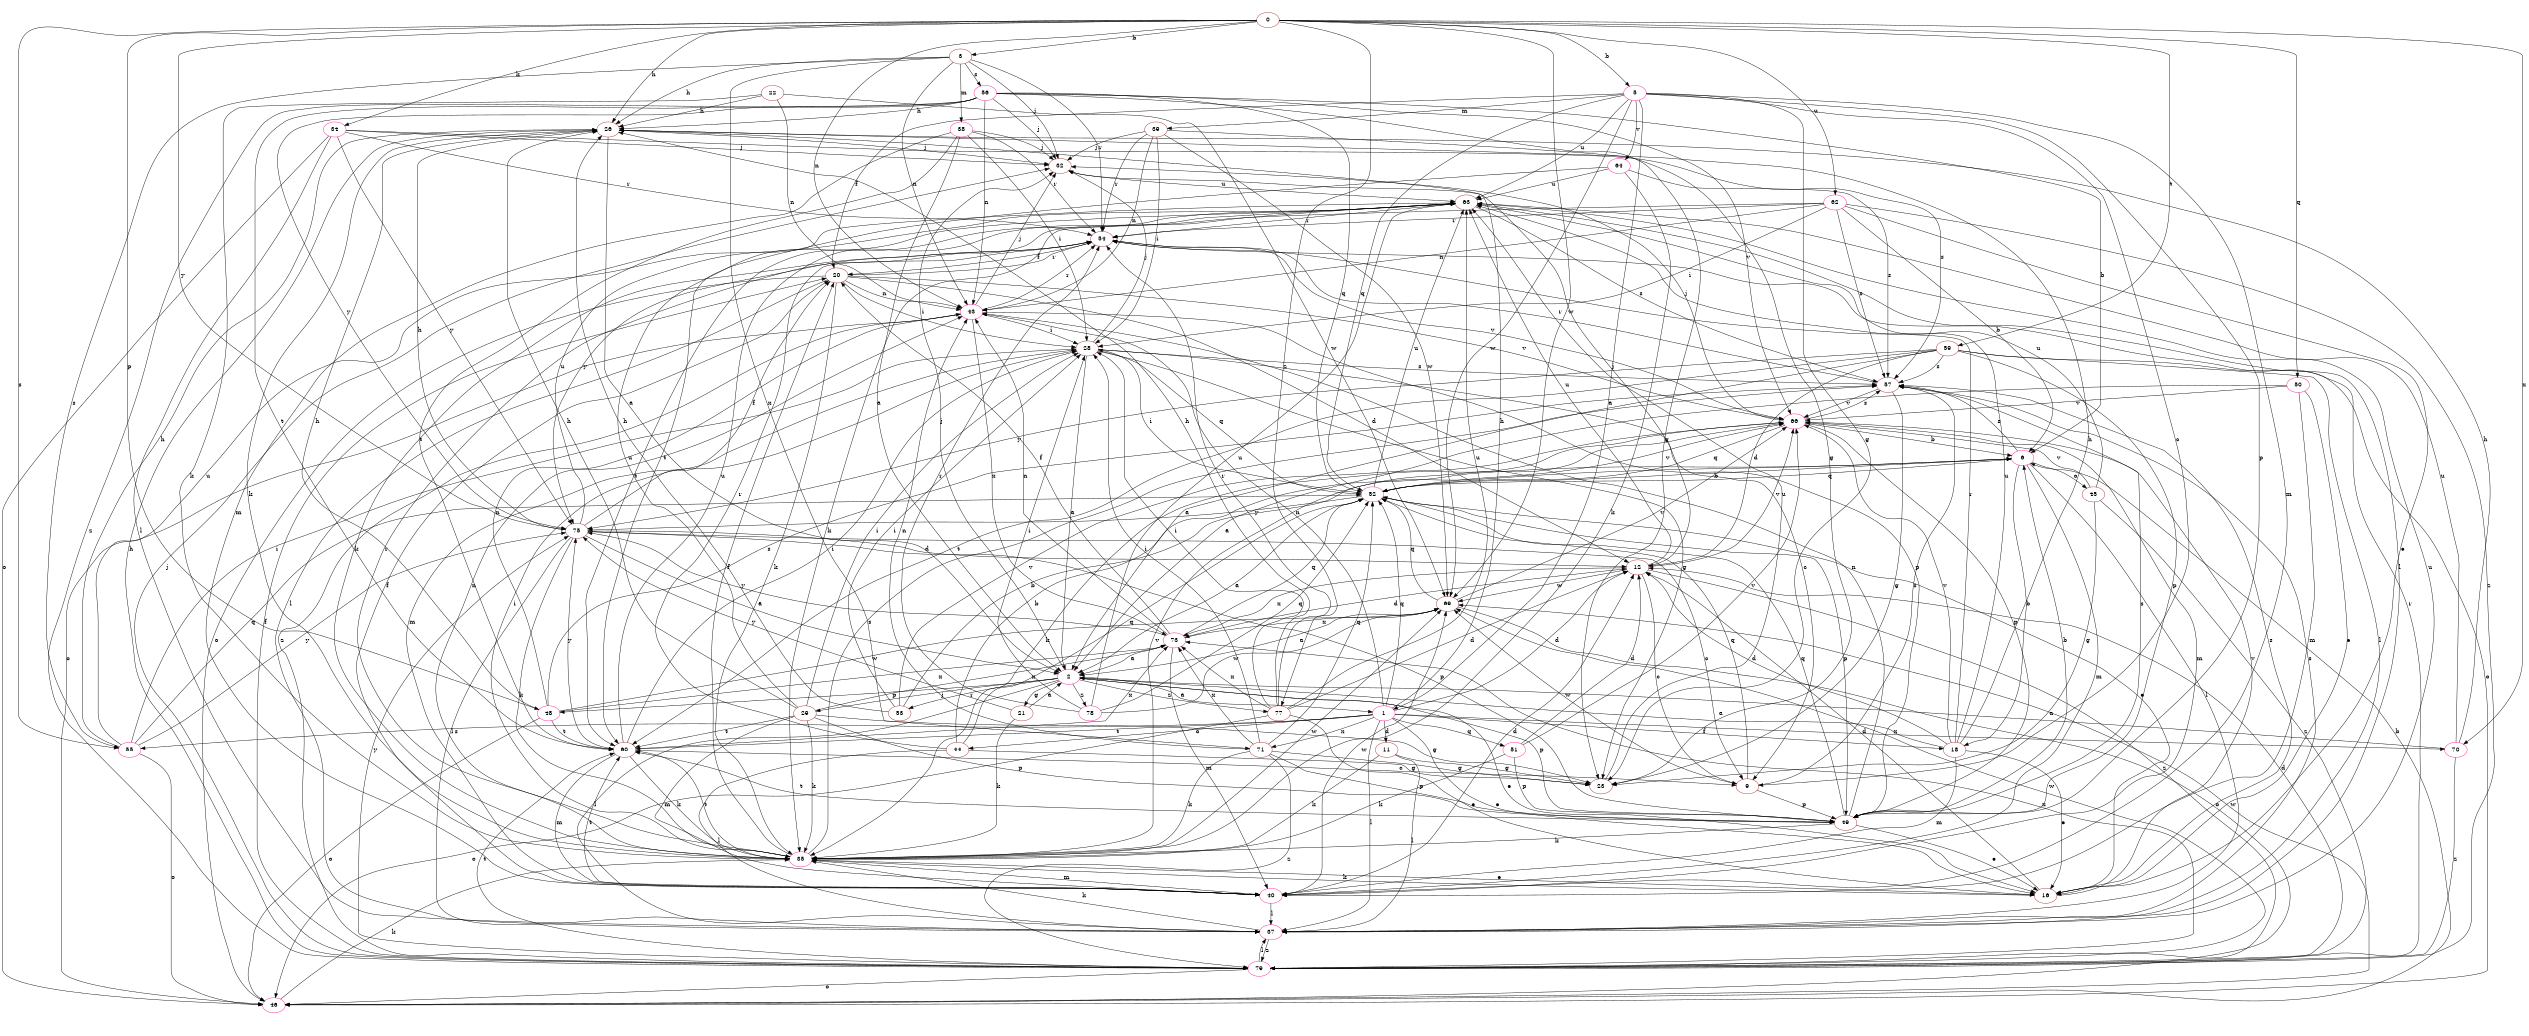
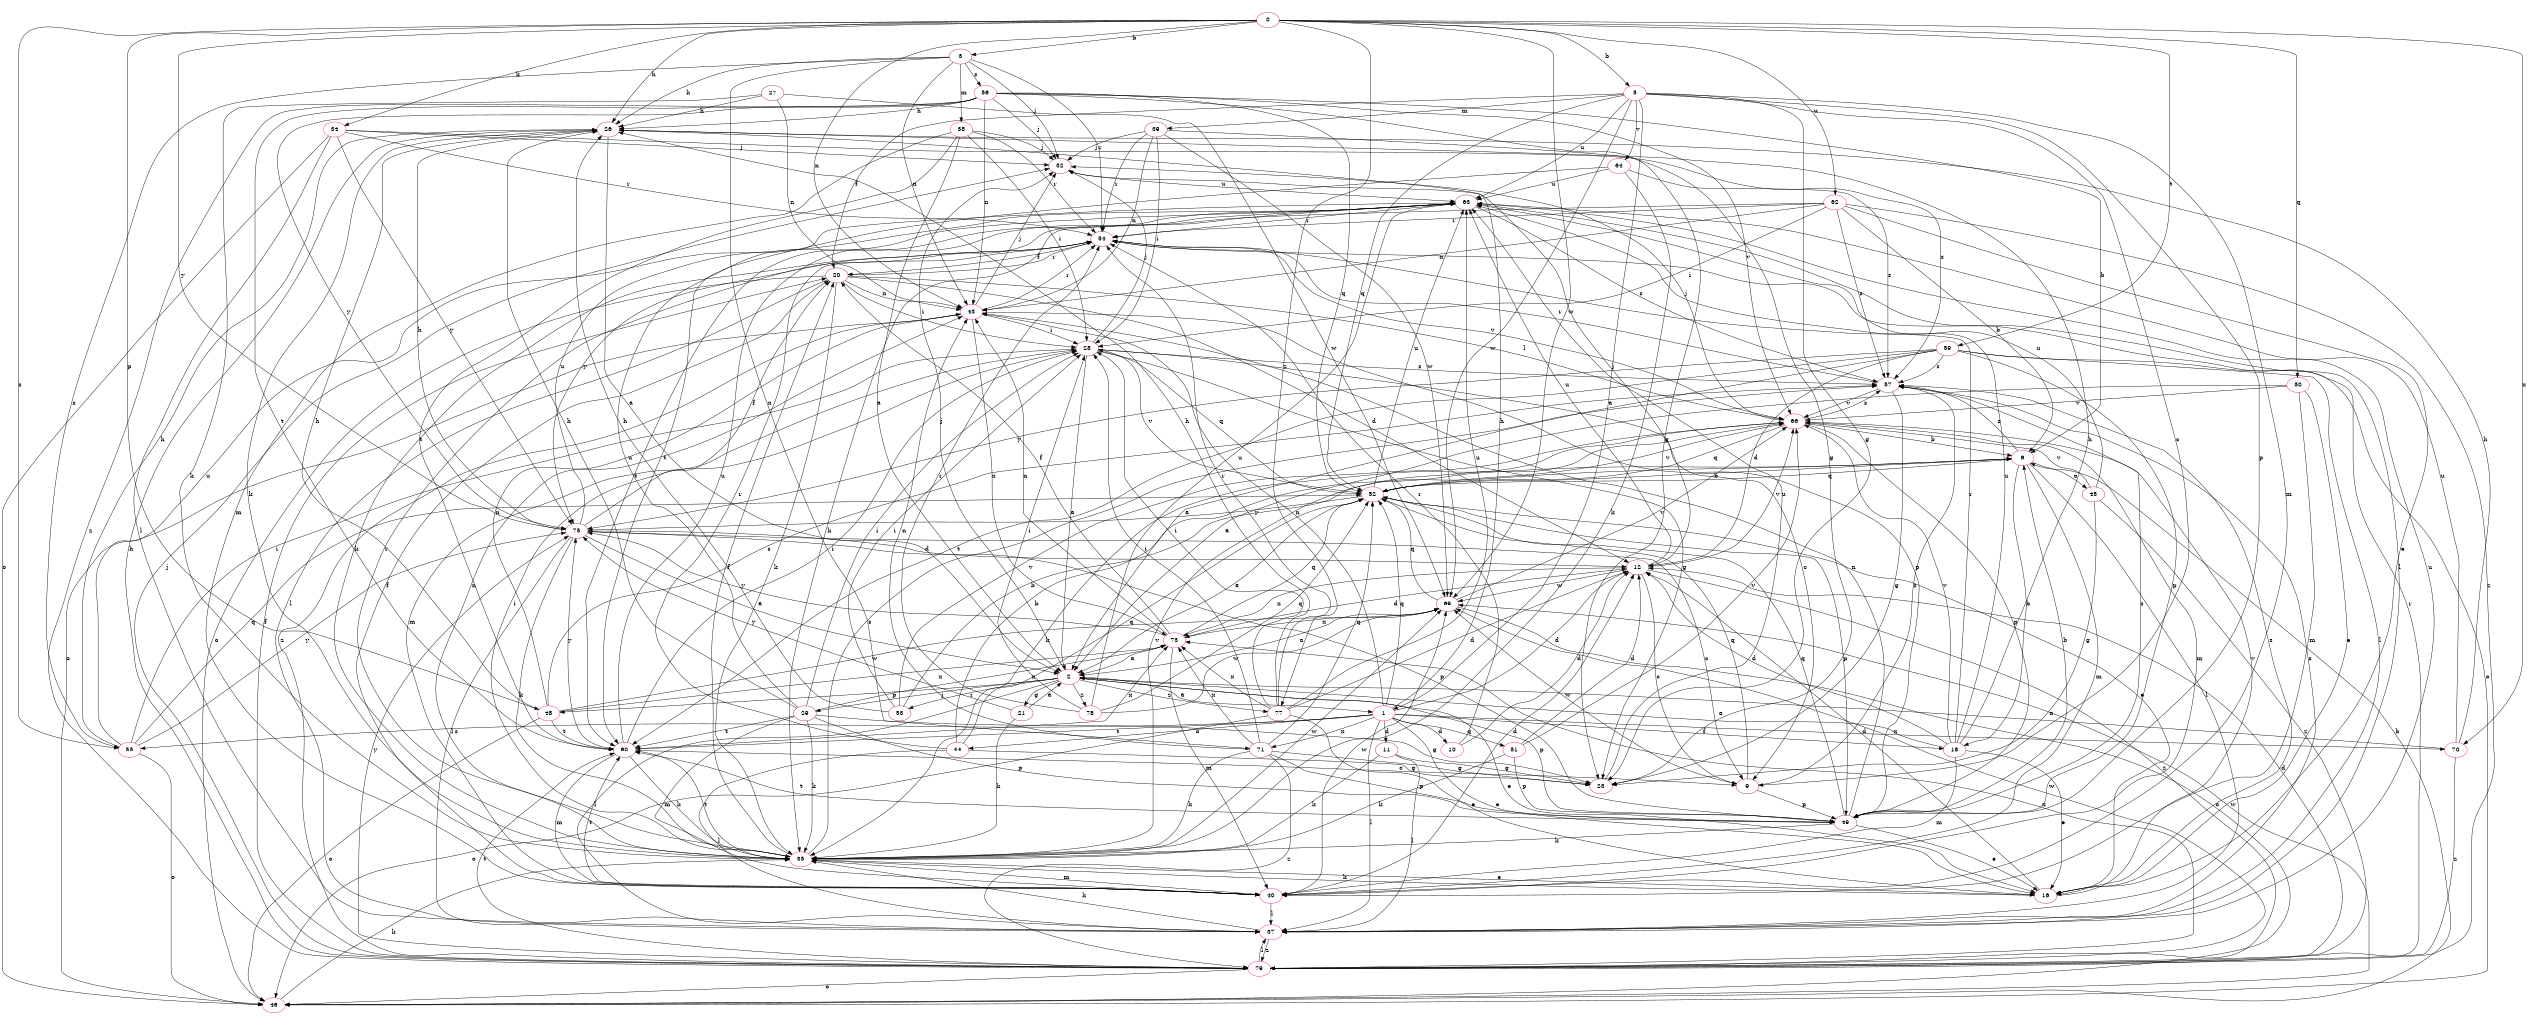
(773, 93) -> (773, 93)
(832, 143) -> none
(1524, 348) -> (1524, 348)
(1151, 421) -> (1151, 421)
none -> (1452, 750)
